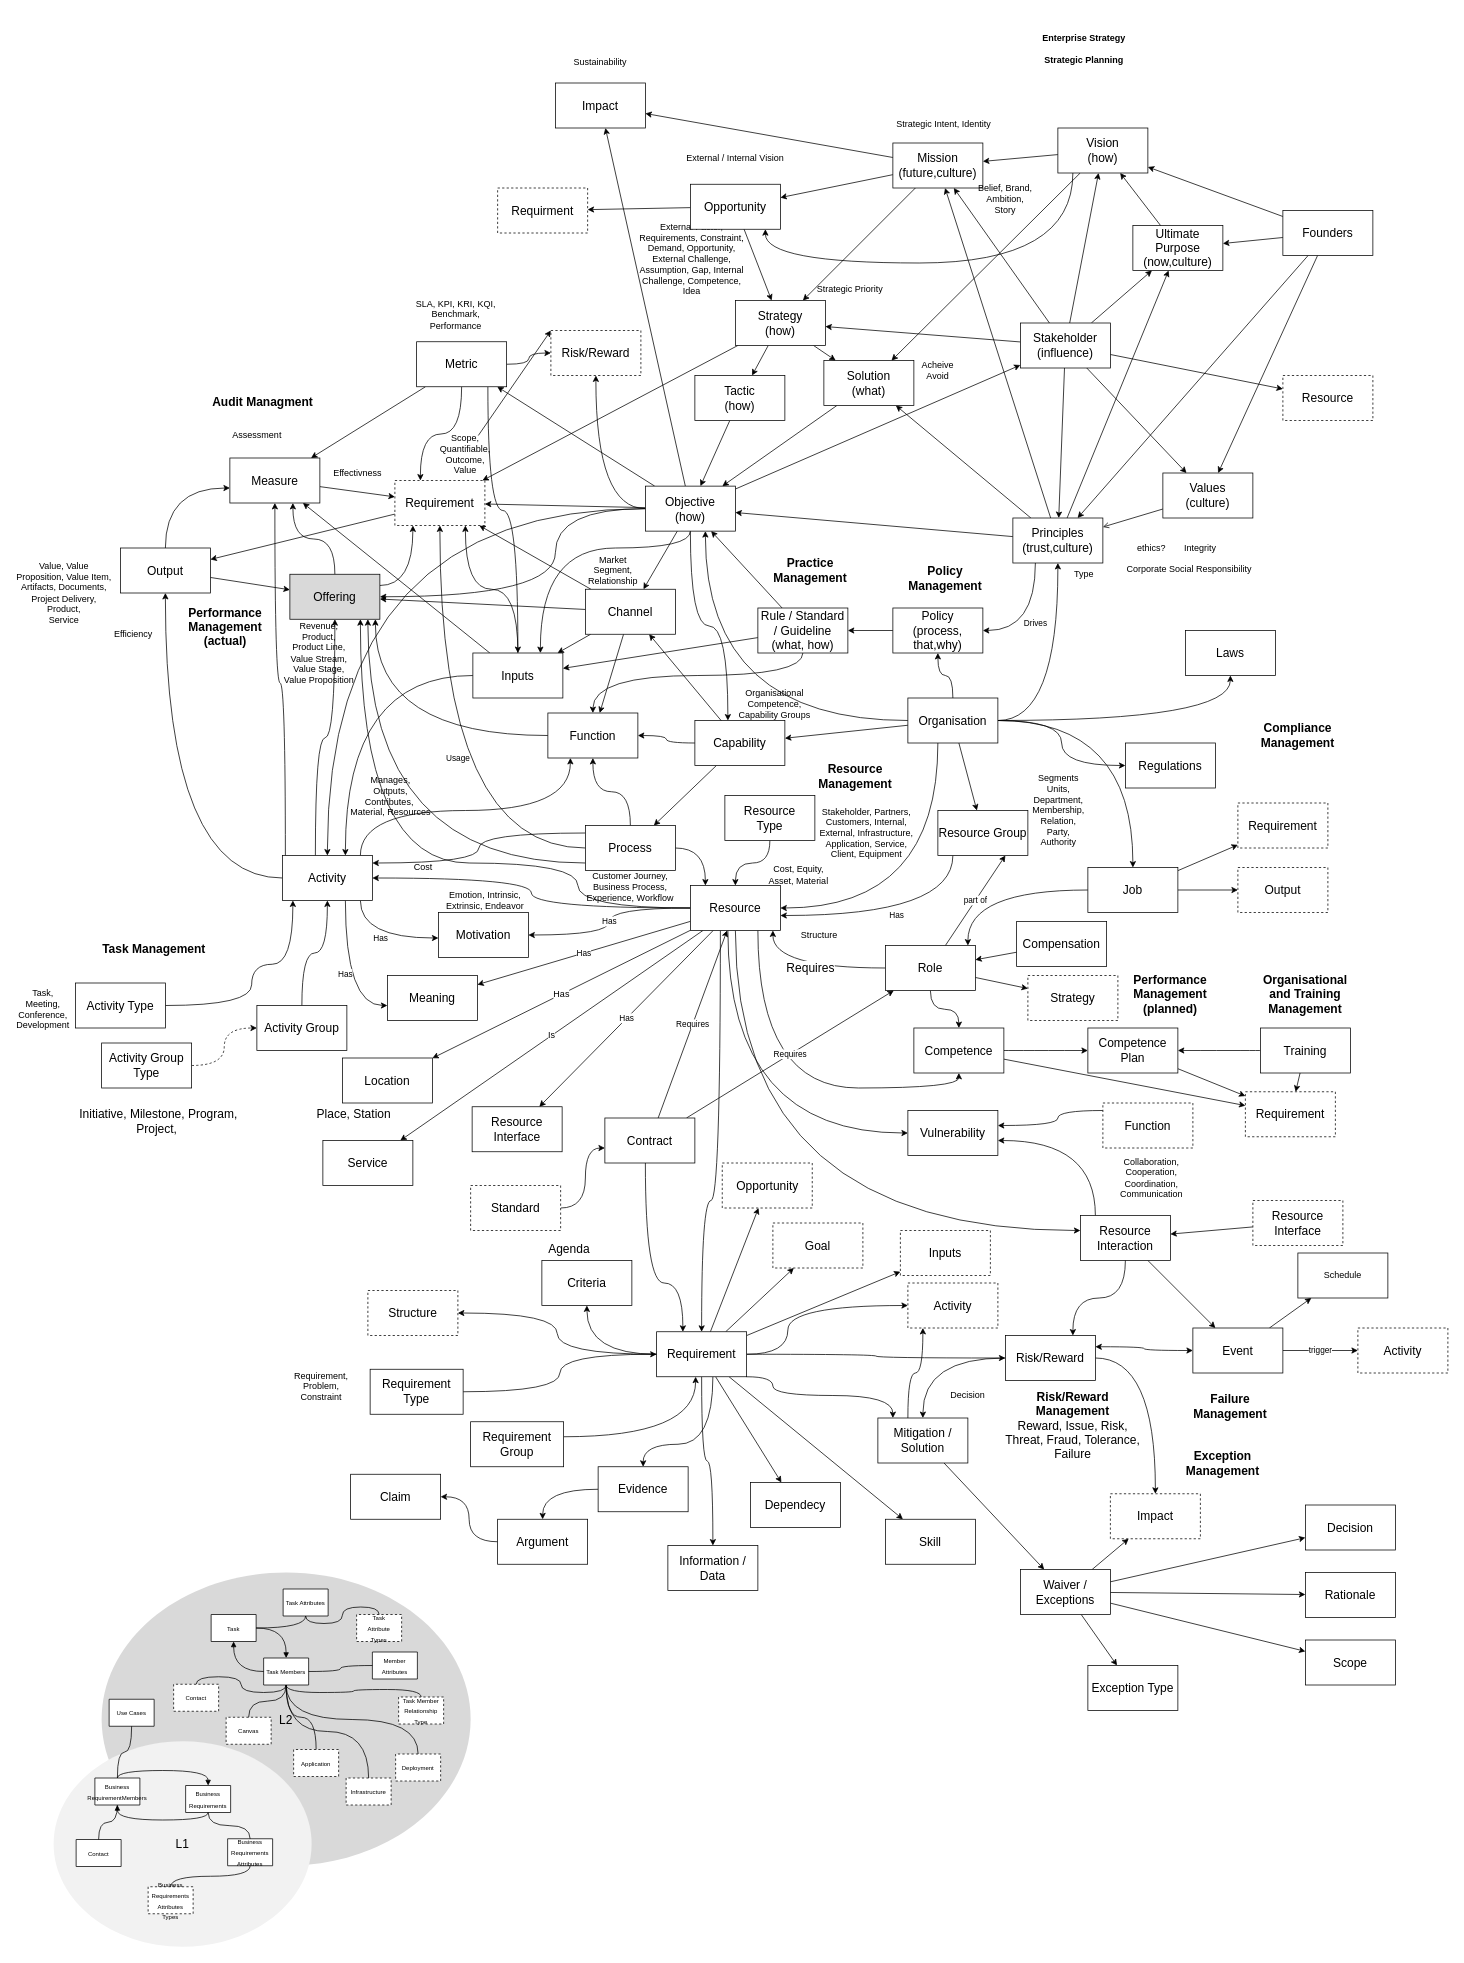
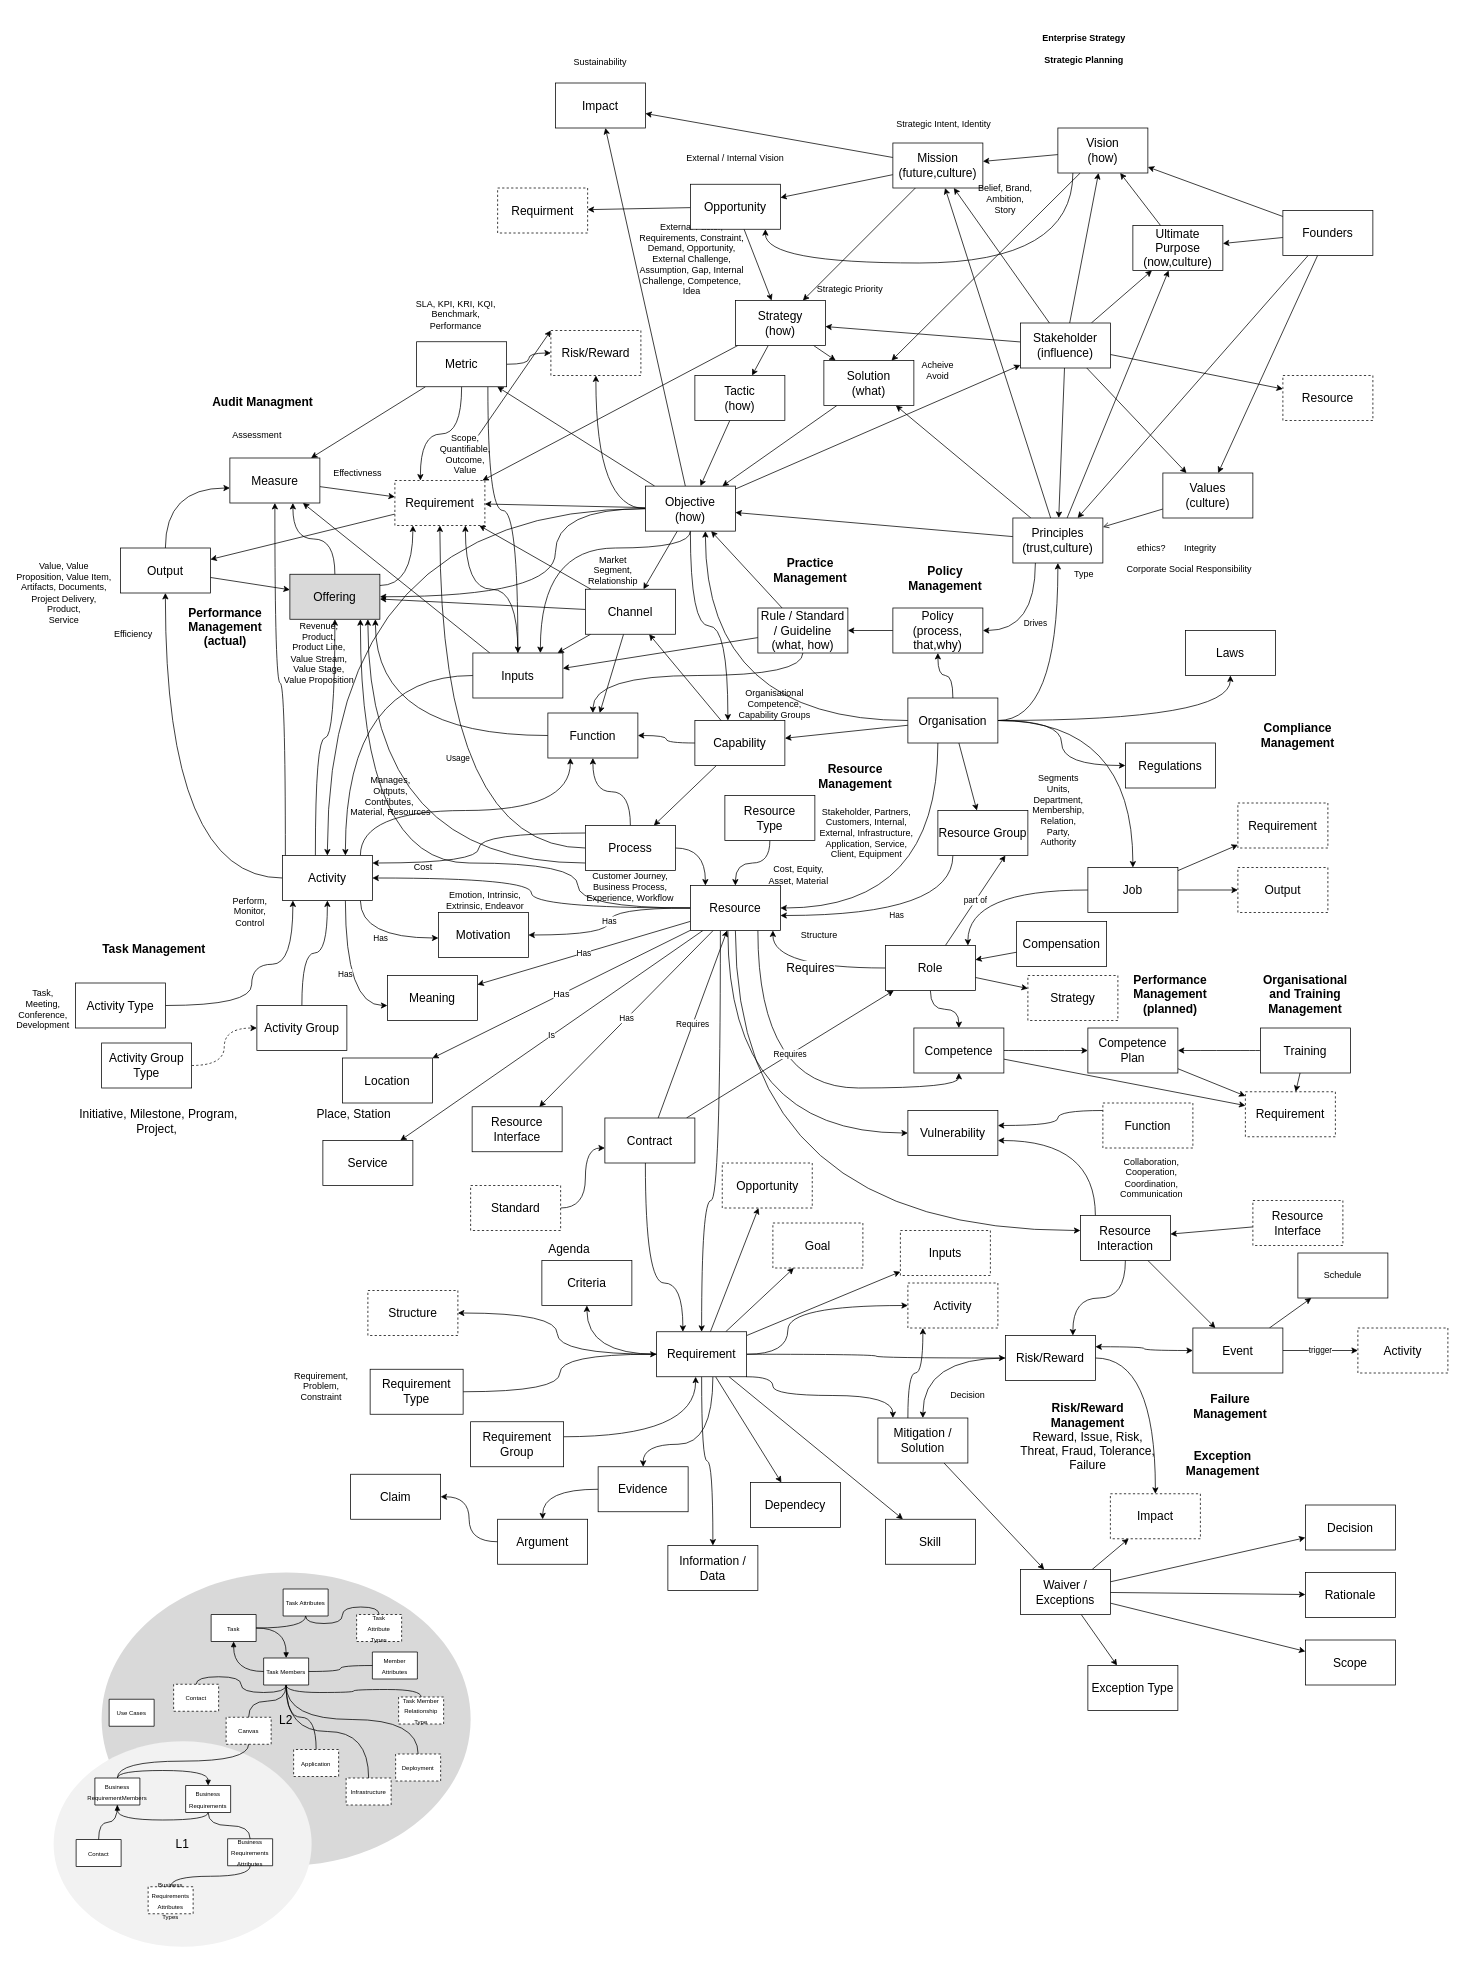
none -> (250, 912)
(1073, 1425) -> (1088, 1437)
(126, 1752) -> (185, 1761)
